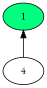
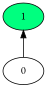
(23, 71) -> (23, 71)
